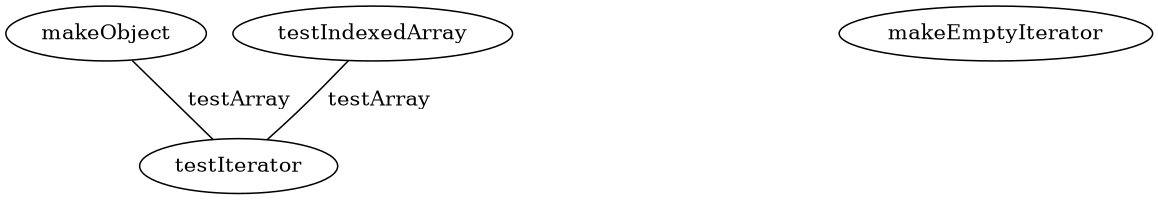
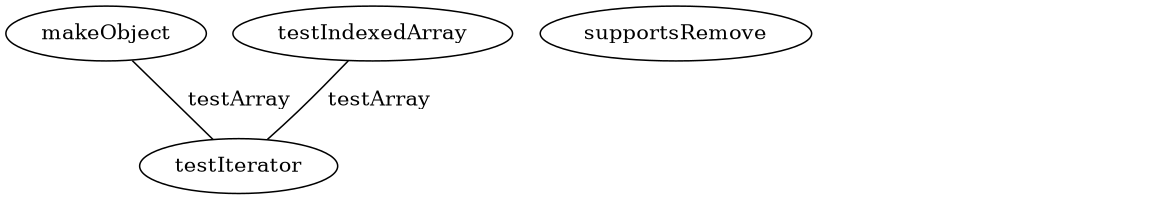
none -> (676, 34)
(996, 34) -> none
